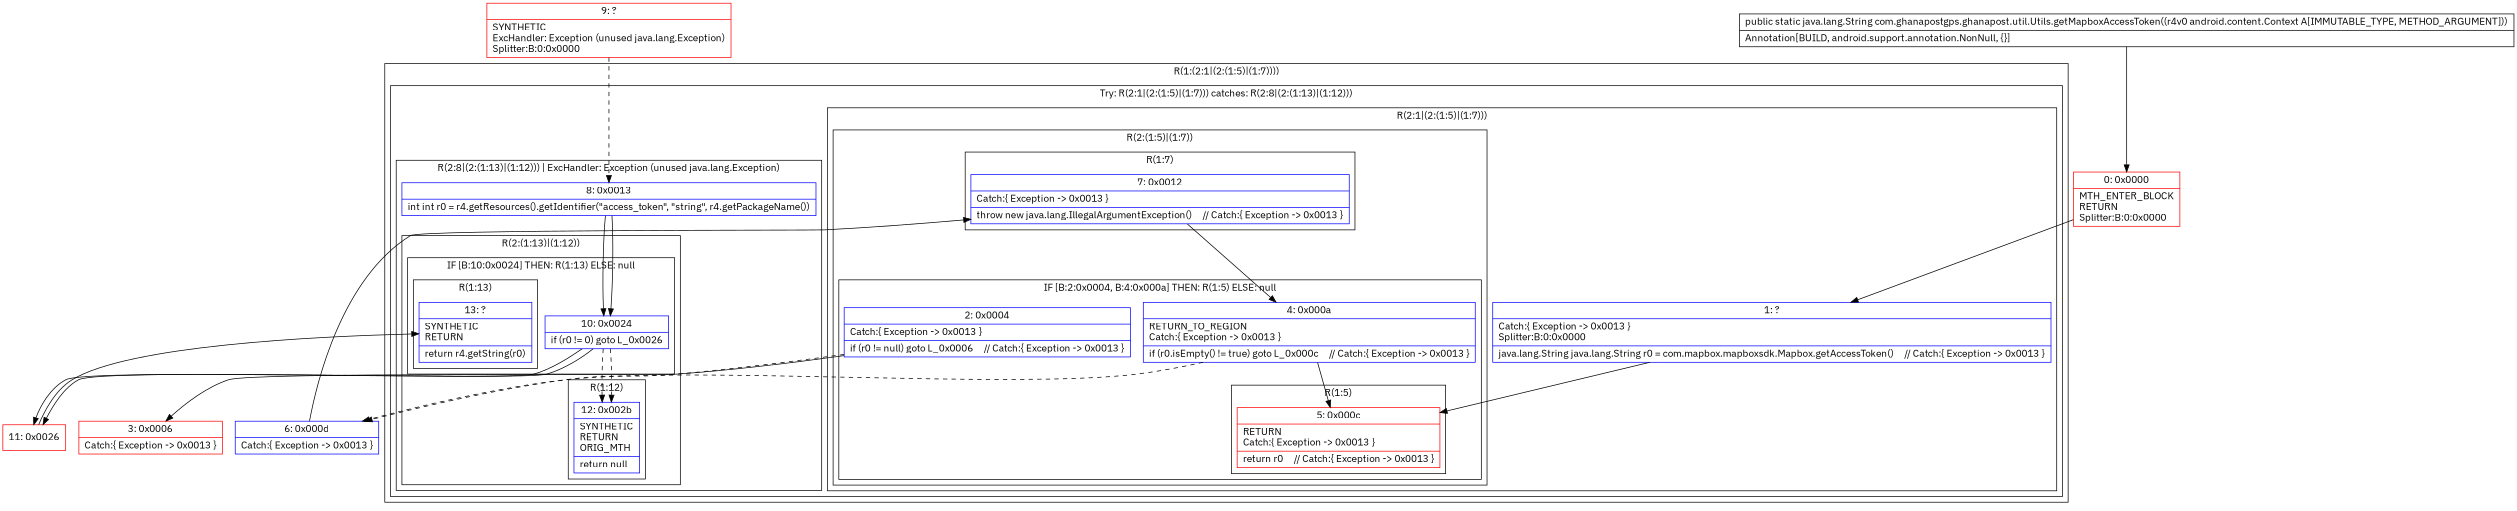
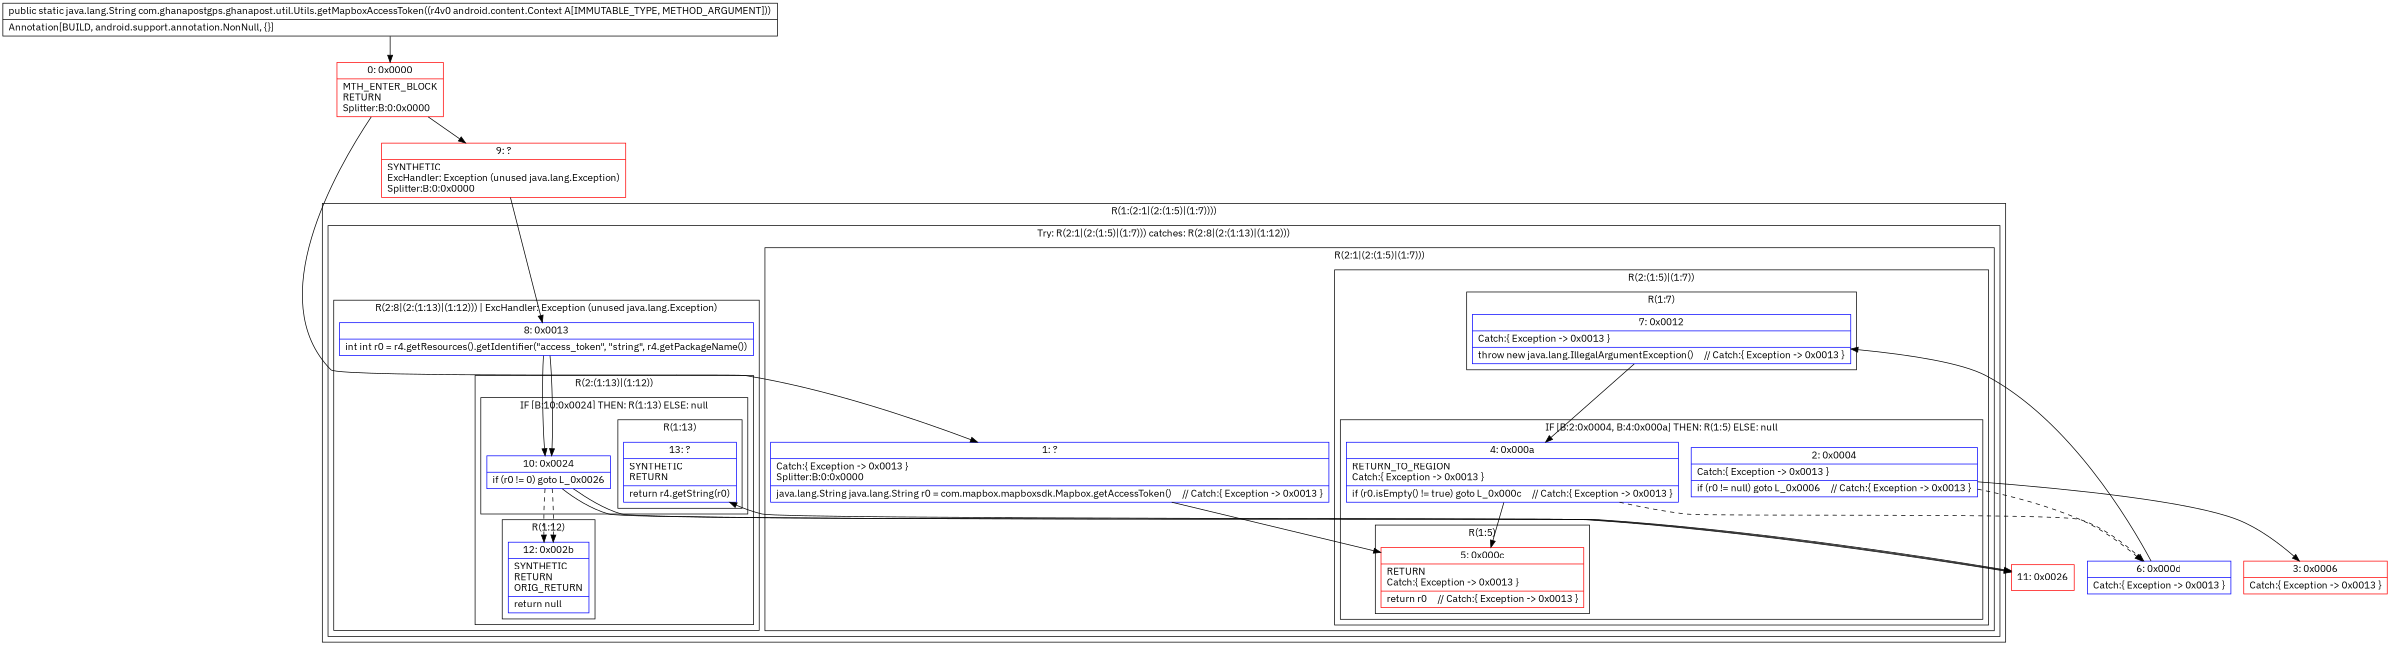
(609, 116) -> (526, 256)
none -> (444, 128)
(605, 448) -> (549, 588)
